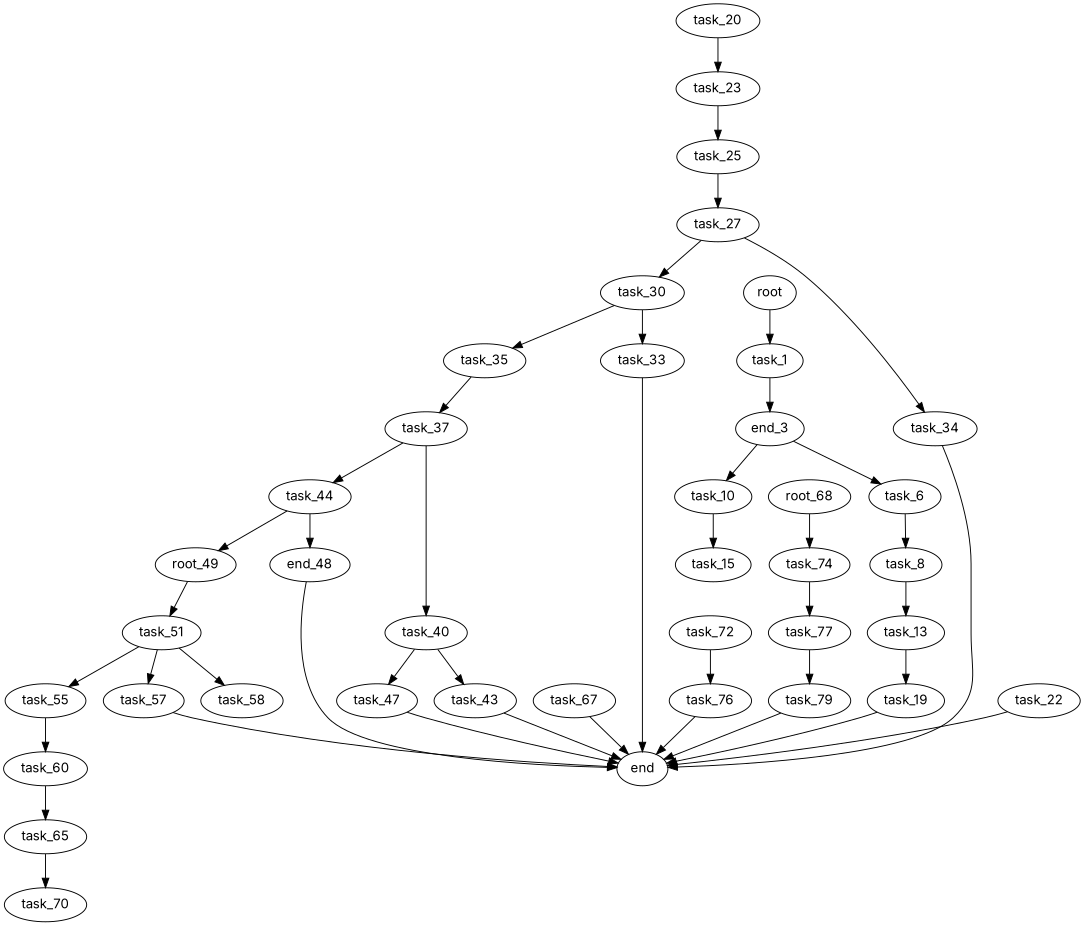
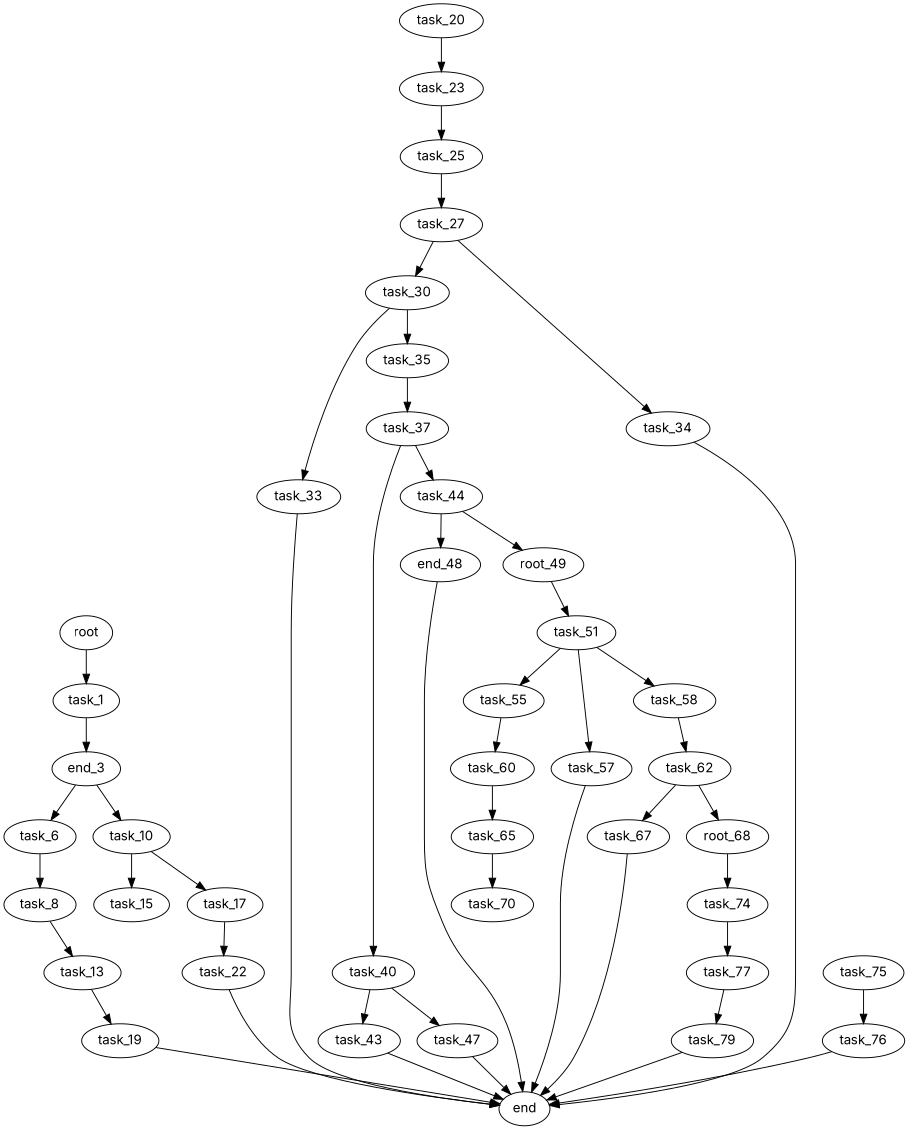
(710, 633) -> (864, 973)
none -> (690, 769)
none -> (225, 905)
